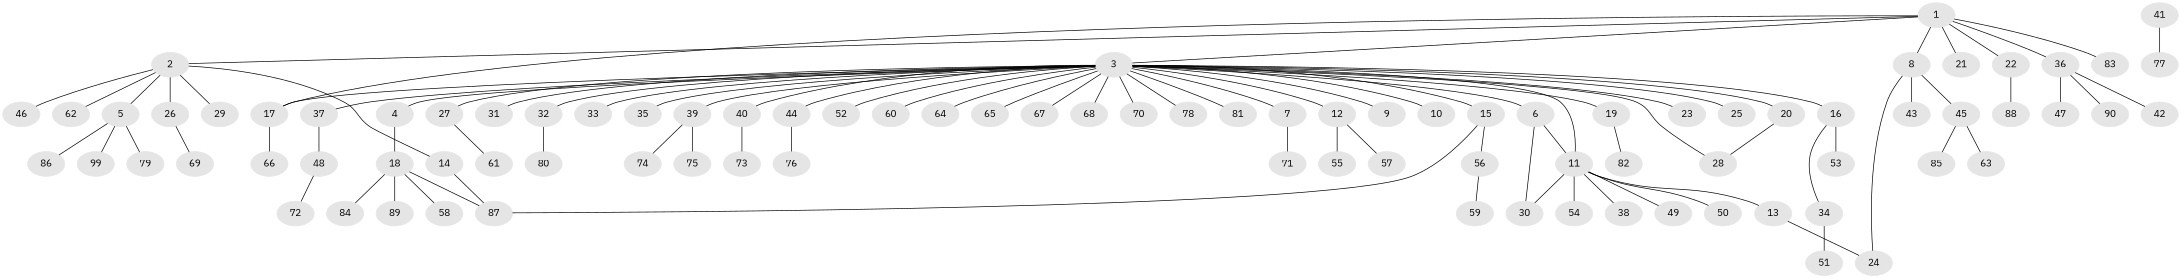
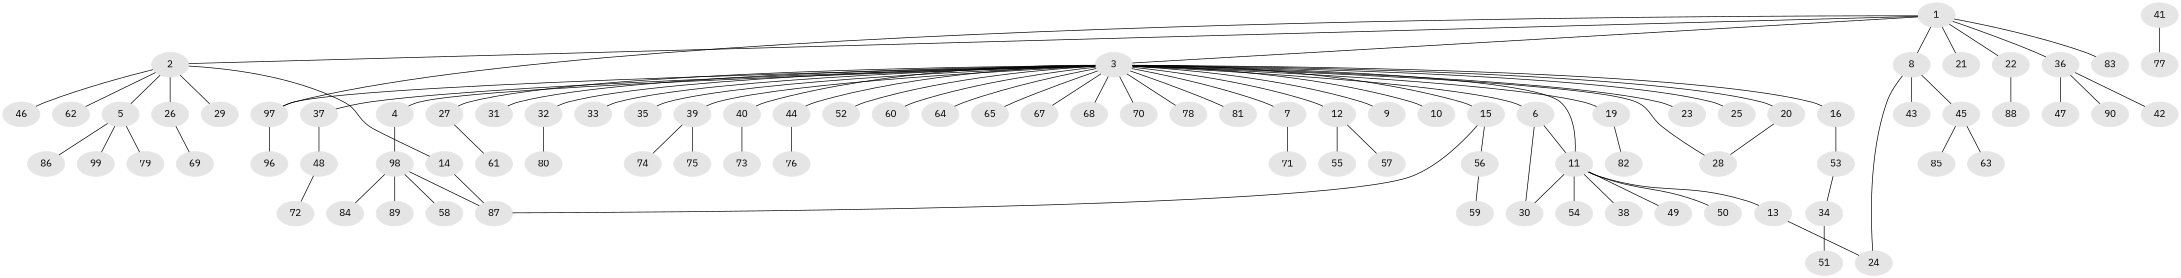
(269, 114) -> (269, 114)
(1809, 162) -> (1830, 189)
(269, 164) -> (269, 164)
(395, 164) -> (395, 164)
